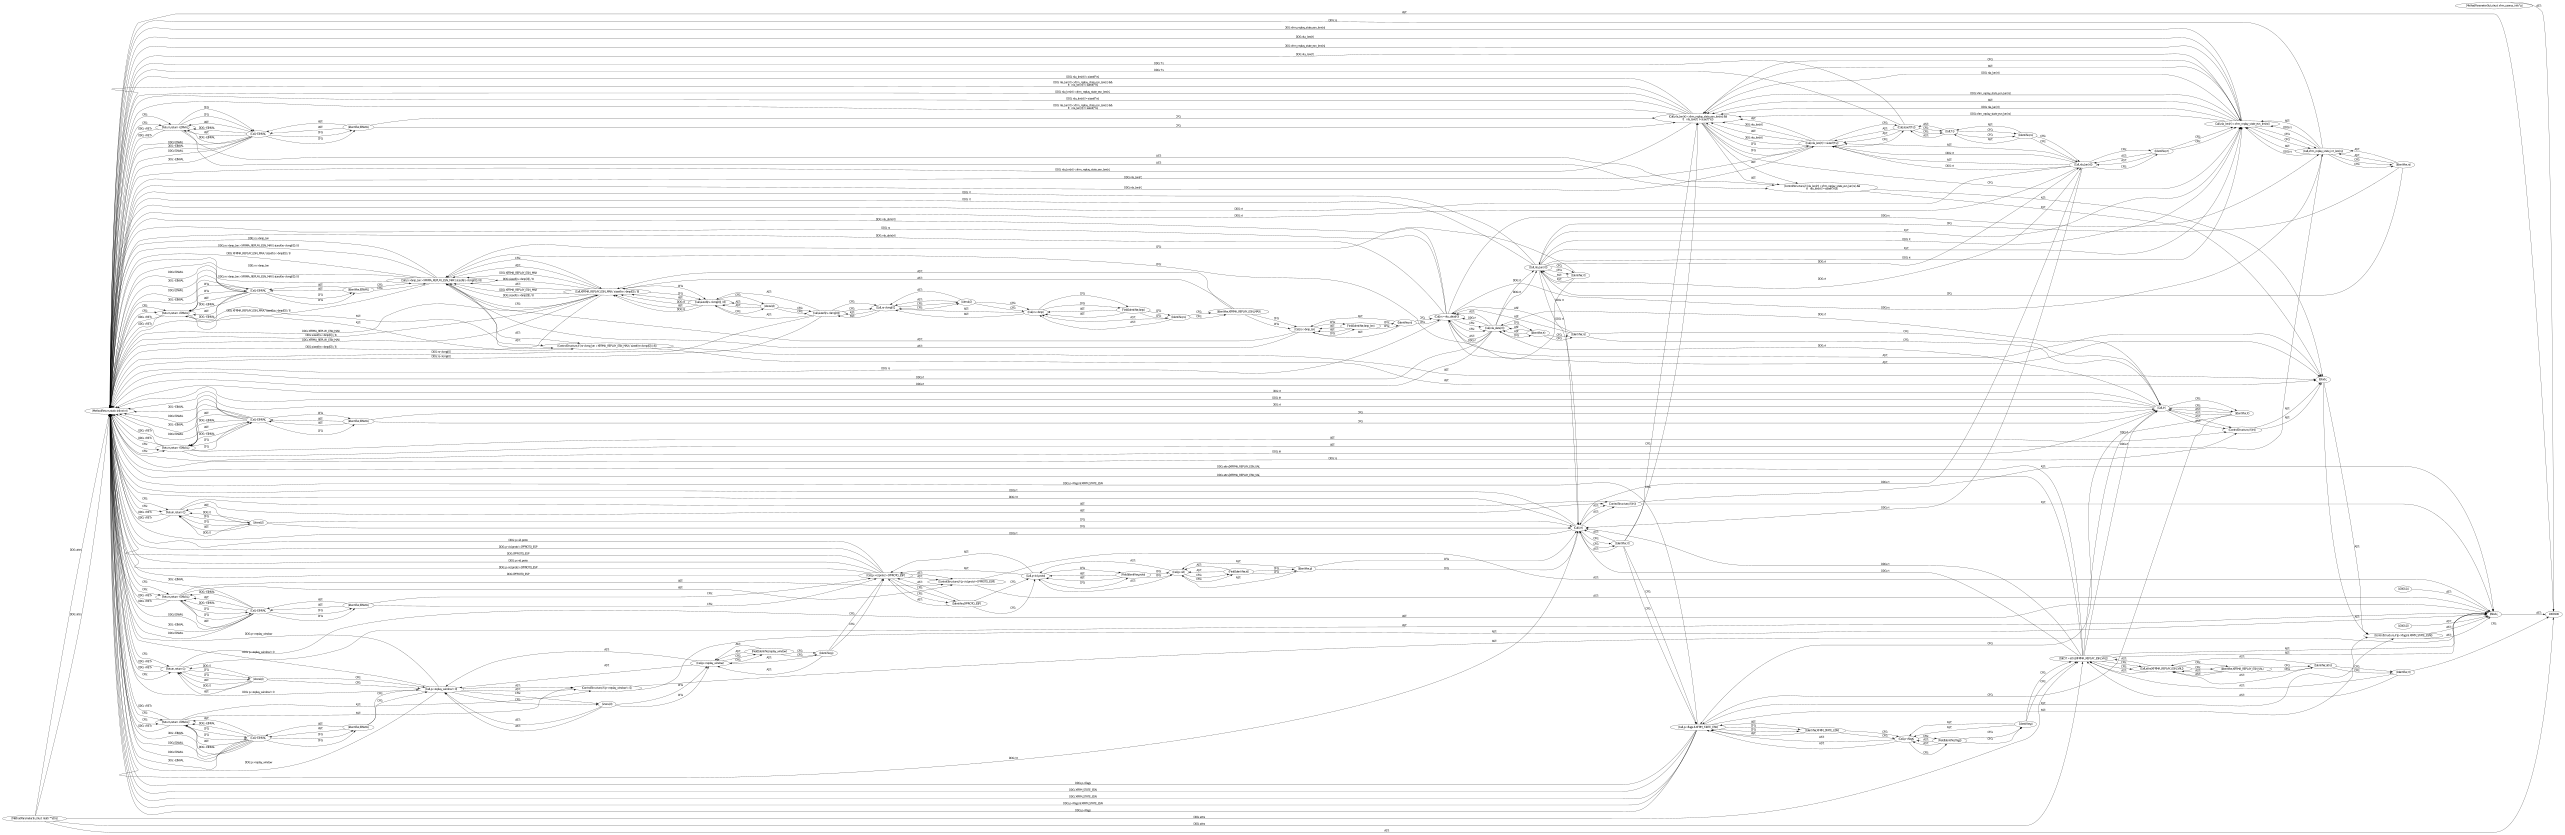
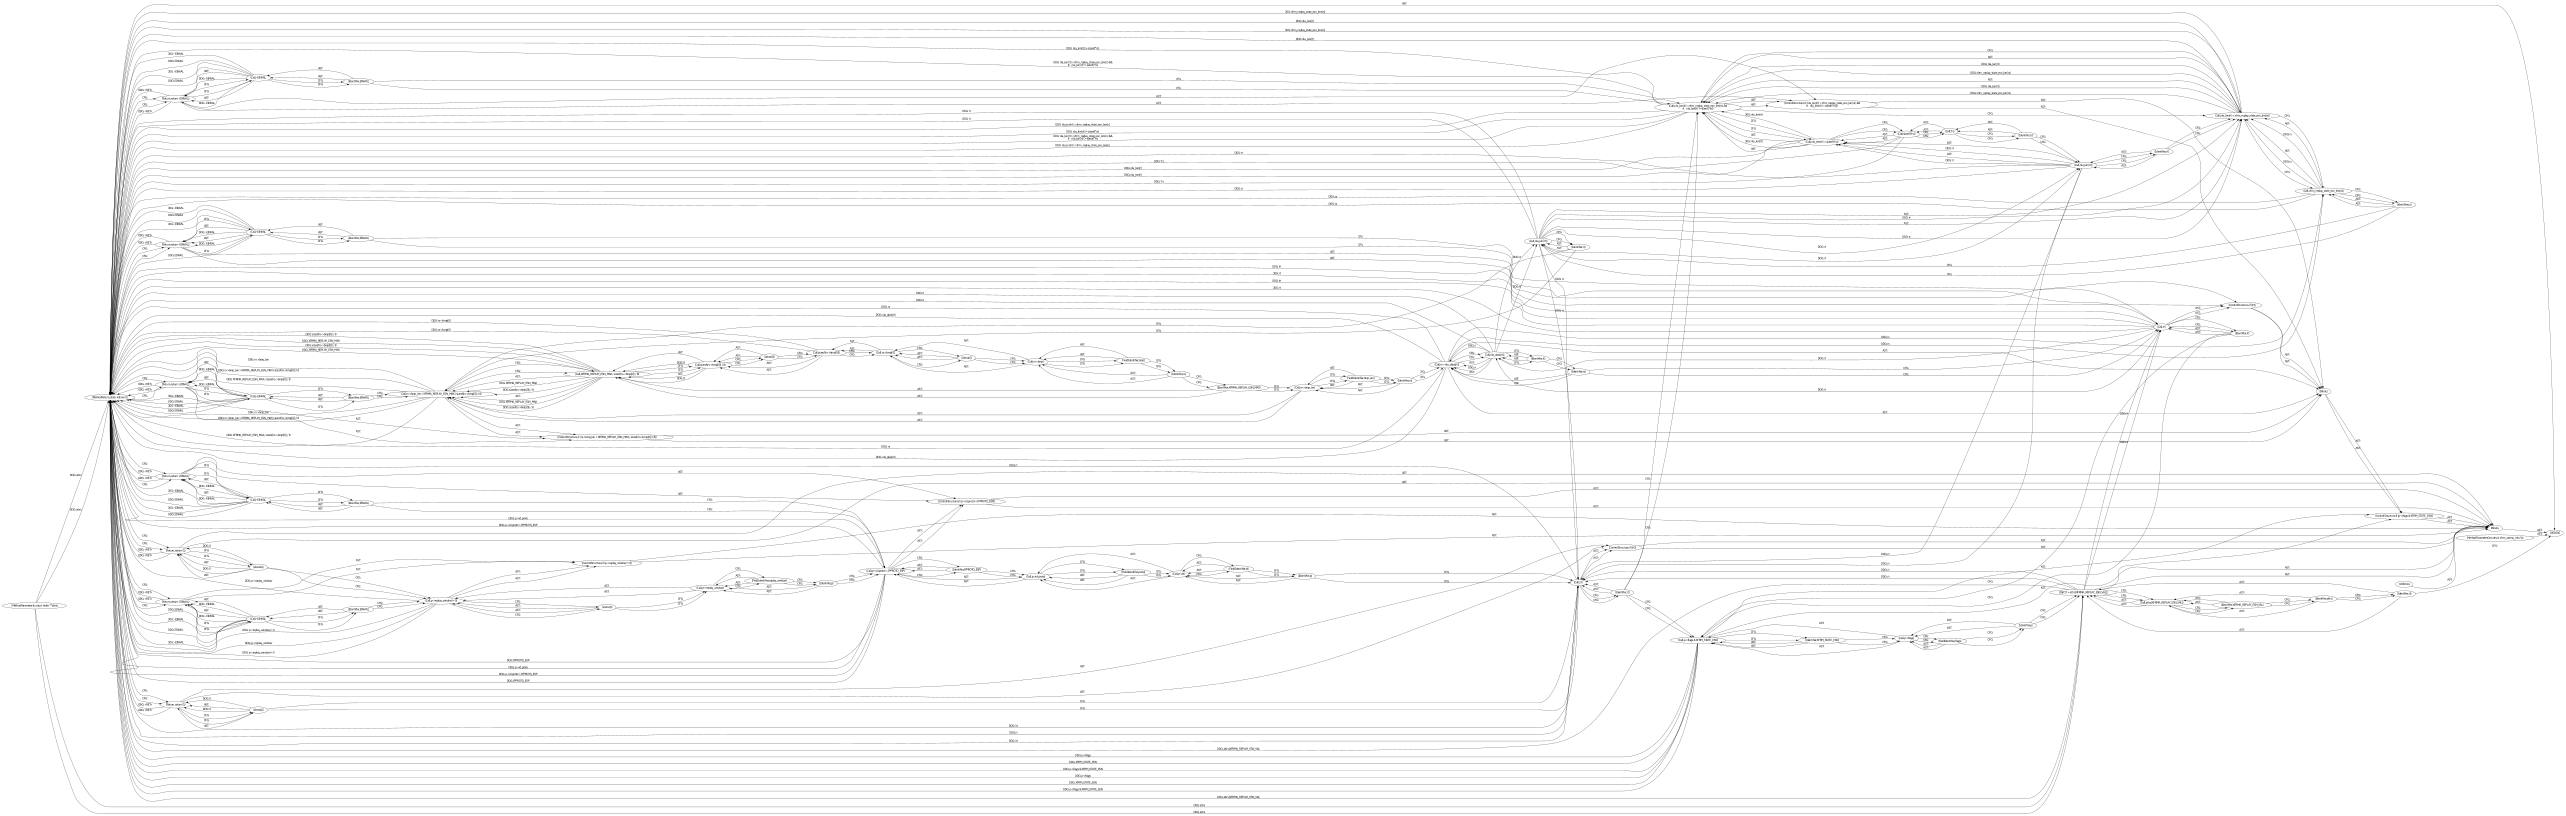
(2323, 151) -> (2324, 191)
(2403, 626) -> none
(1384, 832) -> none
